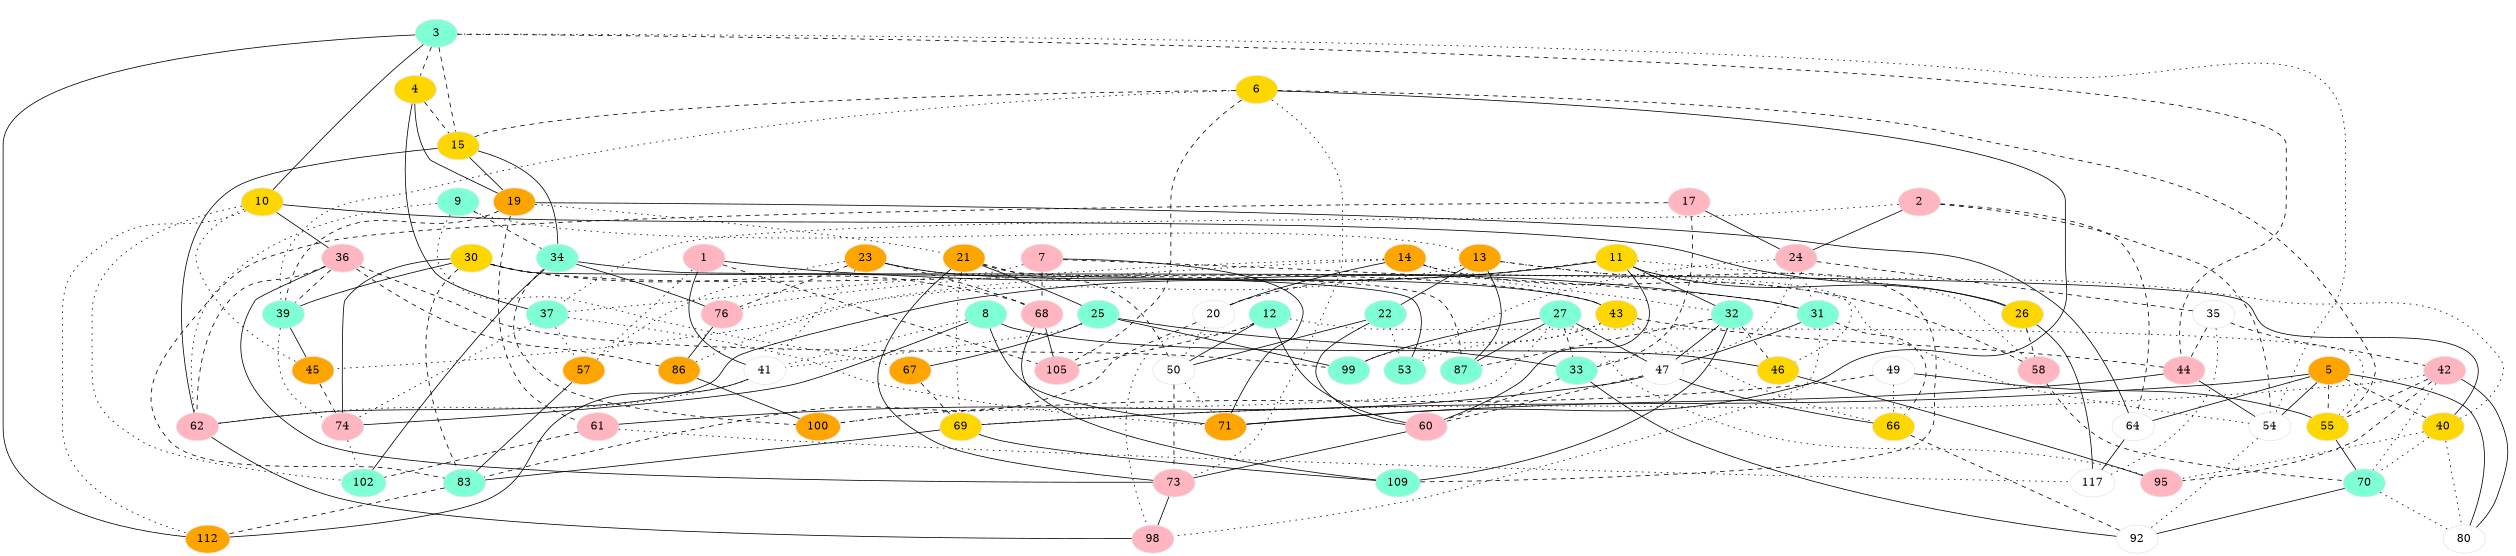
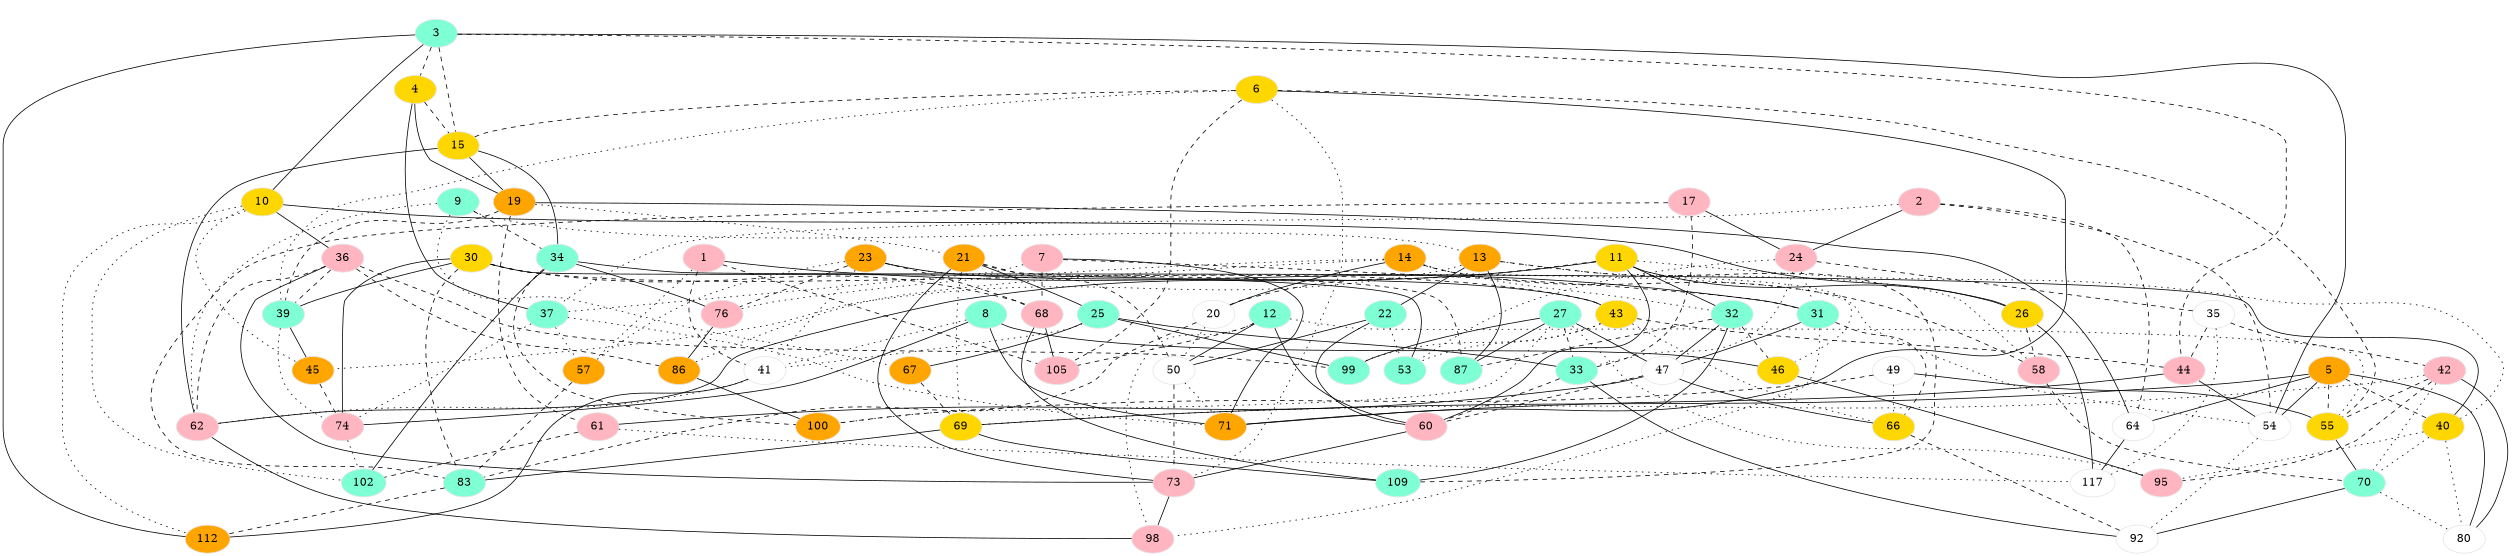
(1570, 49) -> (1570, 49)
(691, 322) -> (691, 322)
(524, 427) -> (524, 427)
